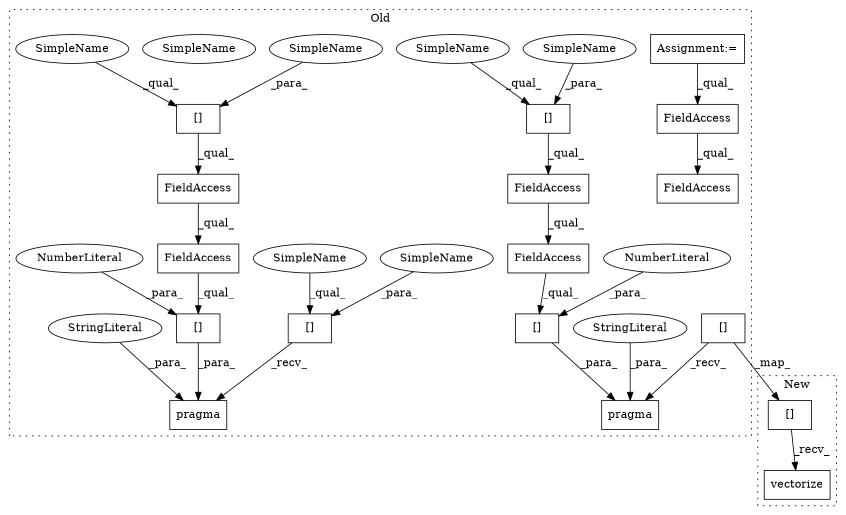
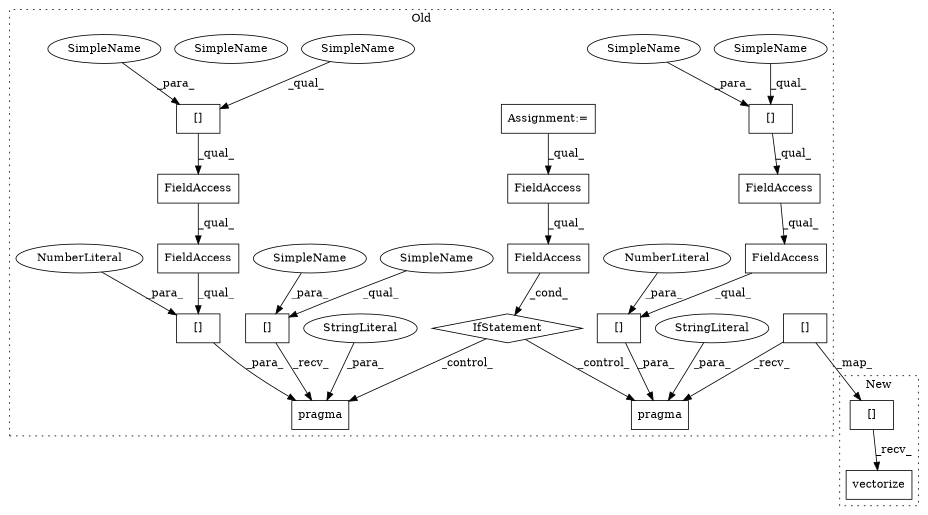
none -> (507, 328)
